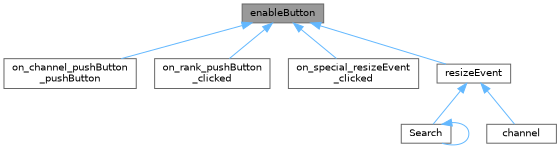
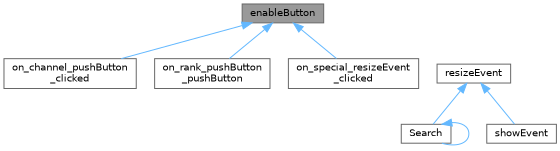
(383, 45) -> none
(70, 74) -> (70, 74)
(212, 74) -> (212, 74)
(522, 134) -> (522, 134)
